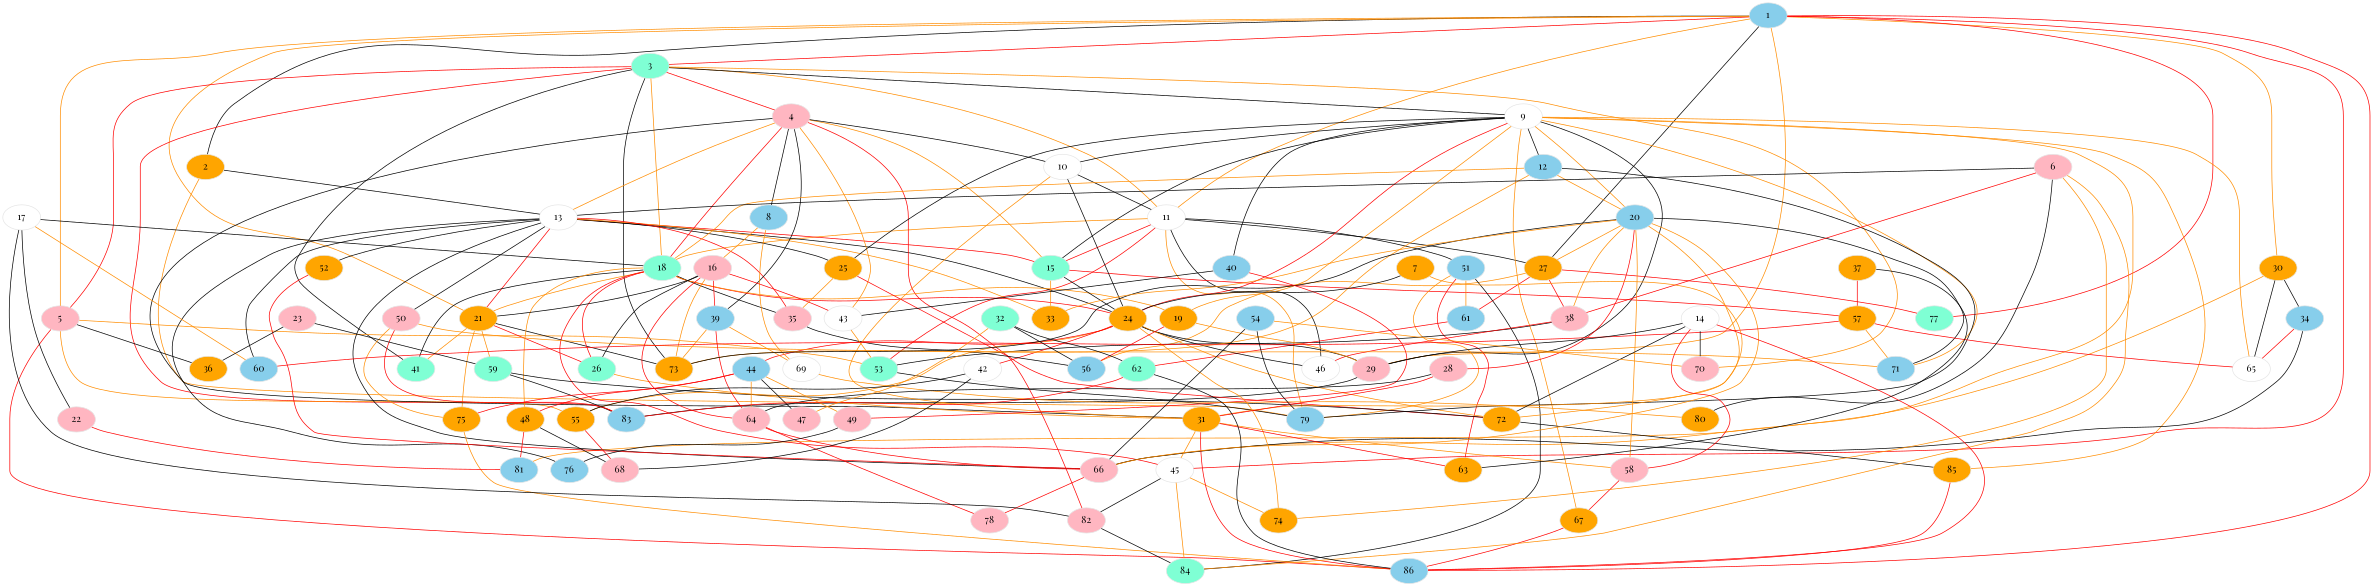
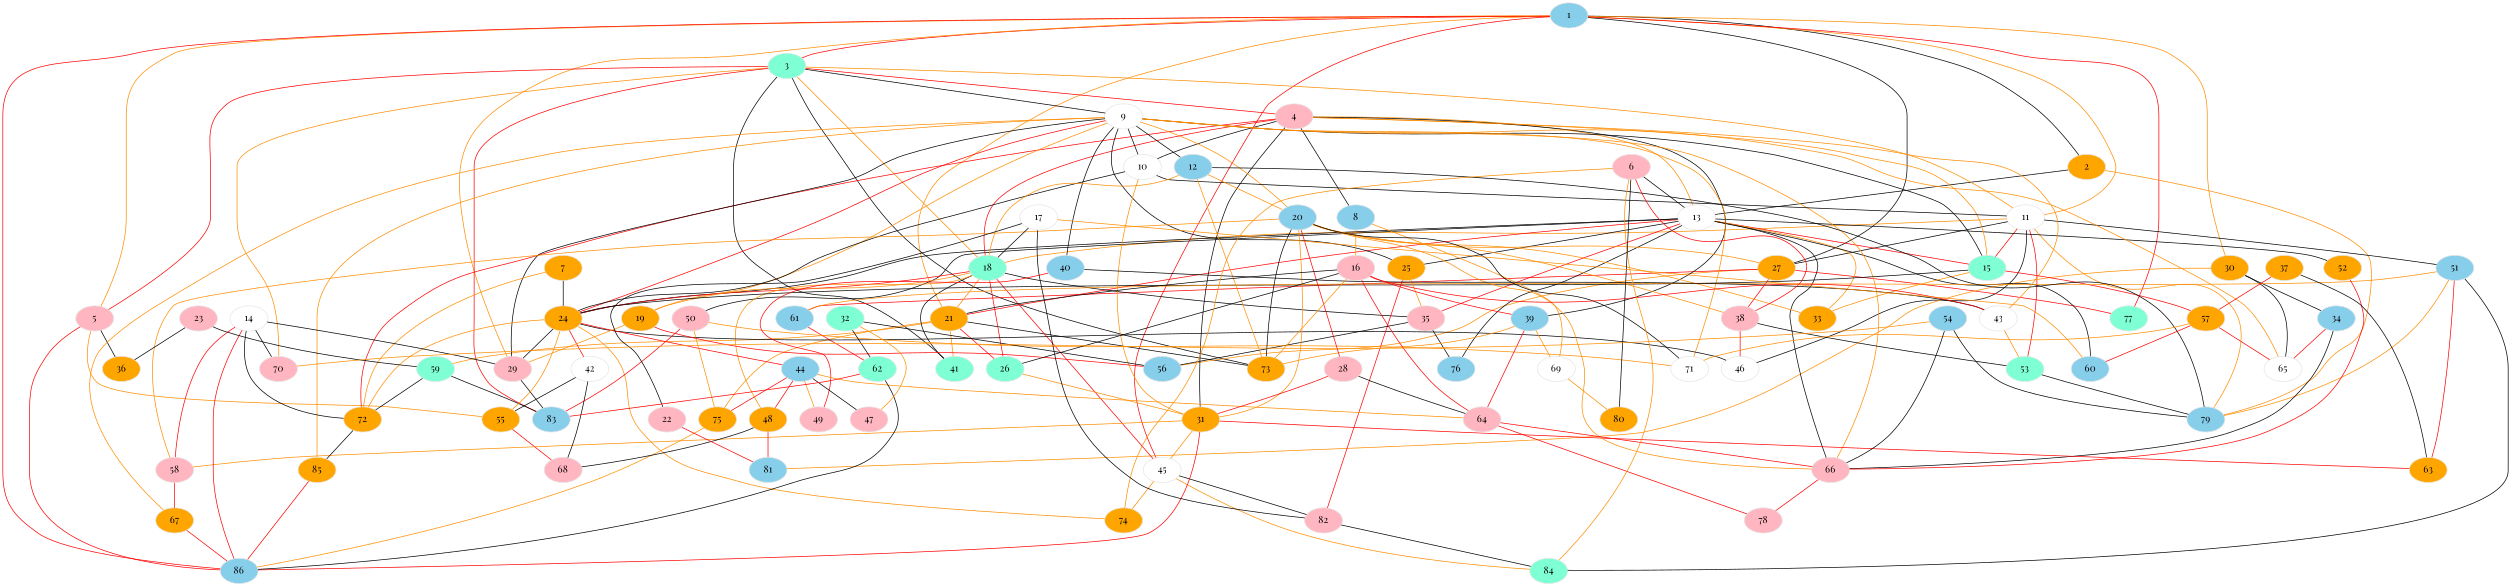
(412, 335) -> none
(1896, 369) -> (1690, 369)
(711, 445) -> (1438, 339)
